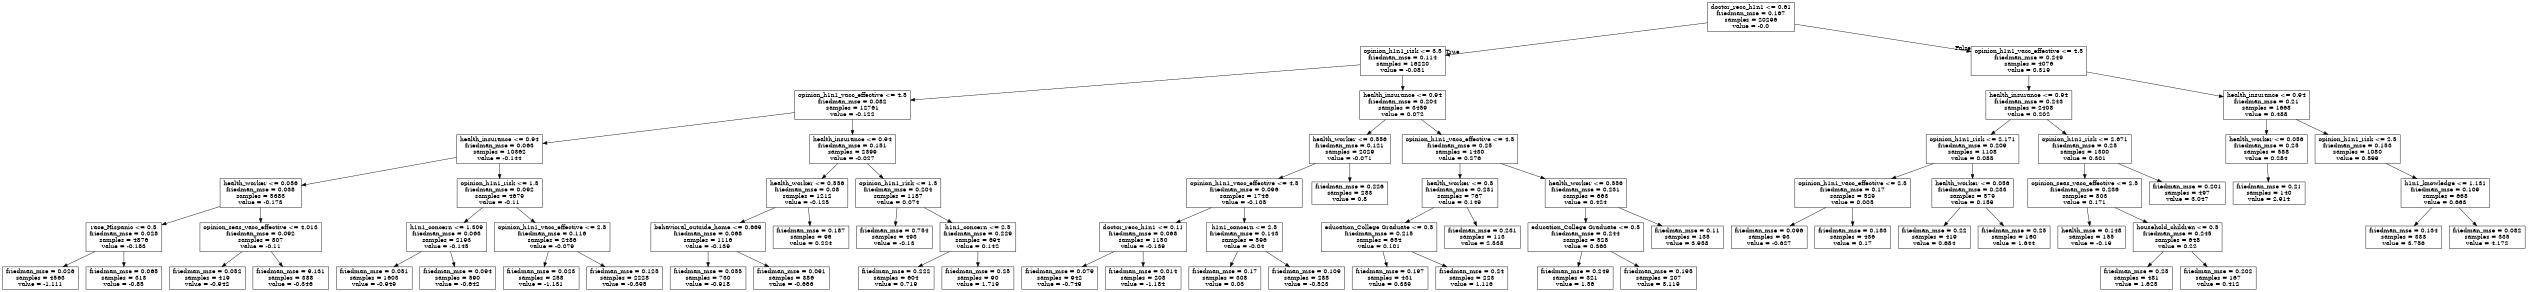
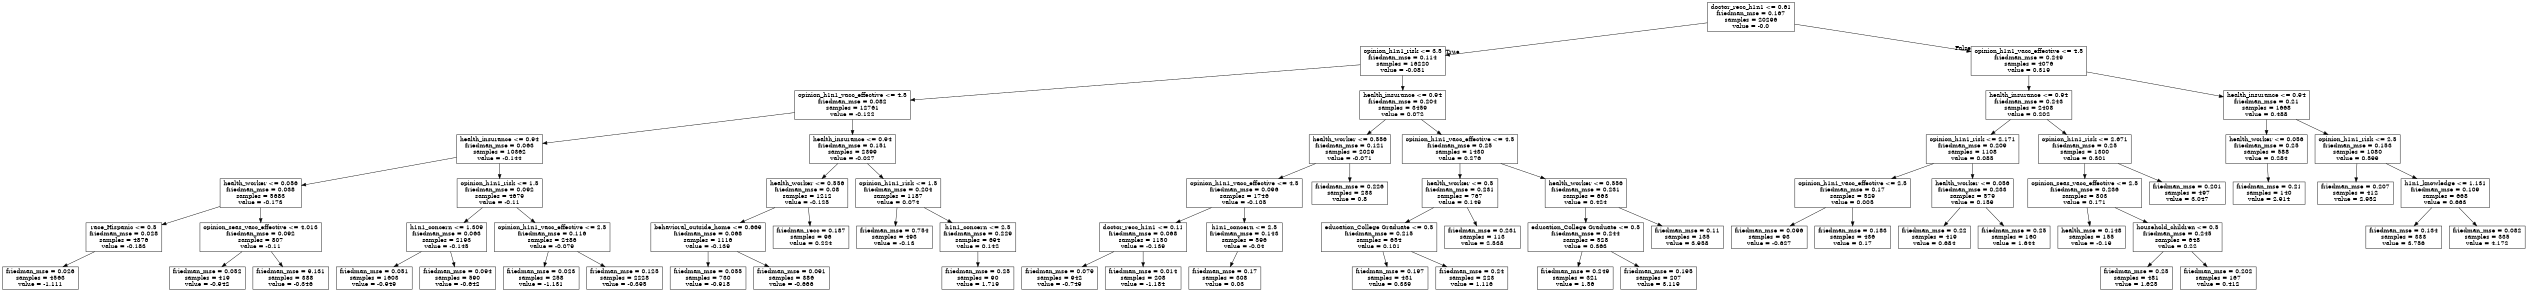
none -> (2355, 193)
(811, 237) -> (811, 237)
(124, 278) -> none
(896, 278) -> none
(1307, 278) -> none
